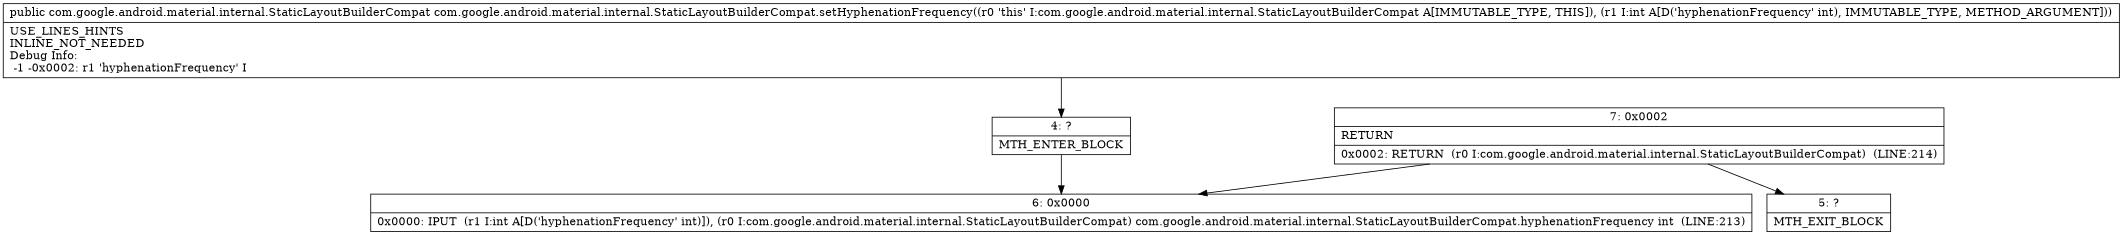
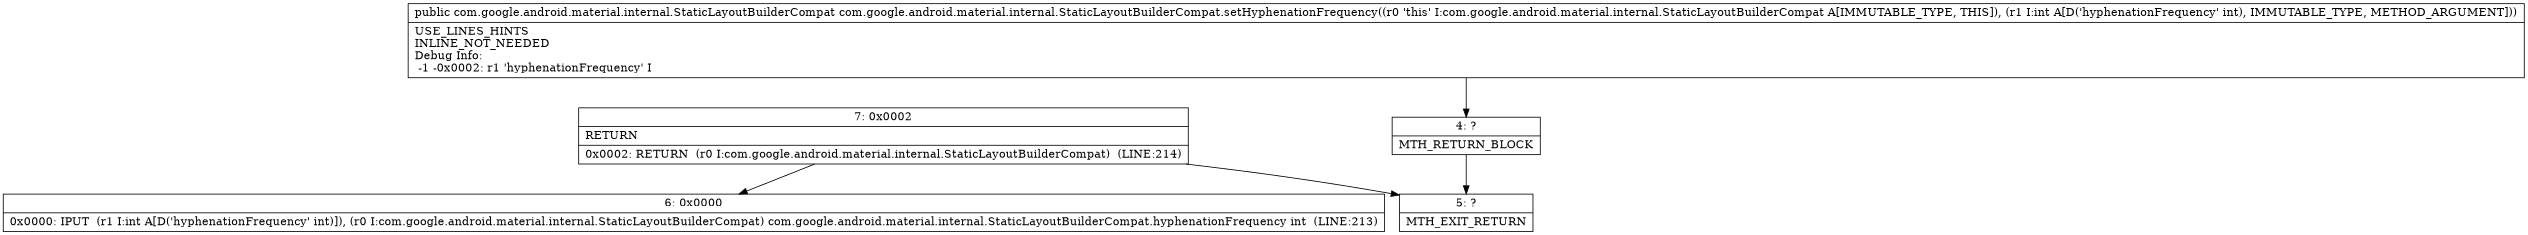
(1061, 145) -> (1466, 145)
(1061, 170) -> (1466, 170)
(1829, 222) -> (1466, 222)
